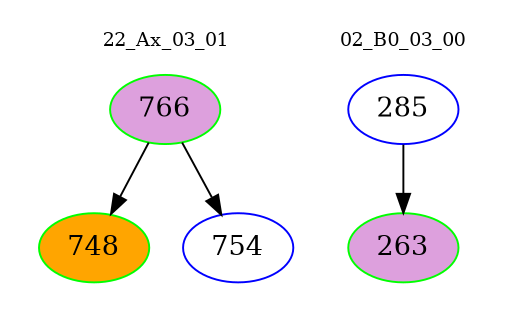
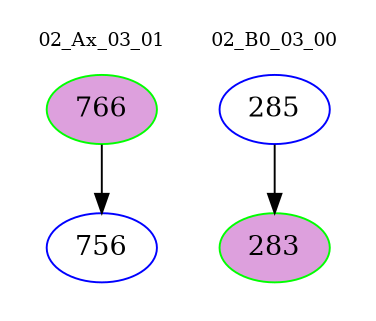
(166, 41) -> (102, 41)
(94, 248) -> none
(238, 248) -> (102, 248)
(403, 248) -> (275, 248)
